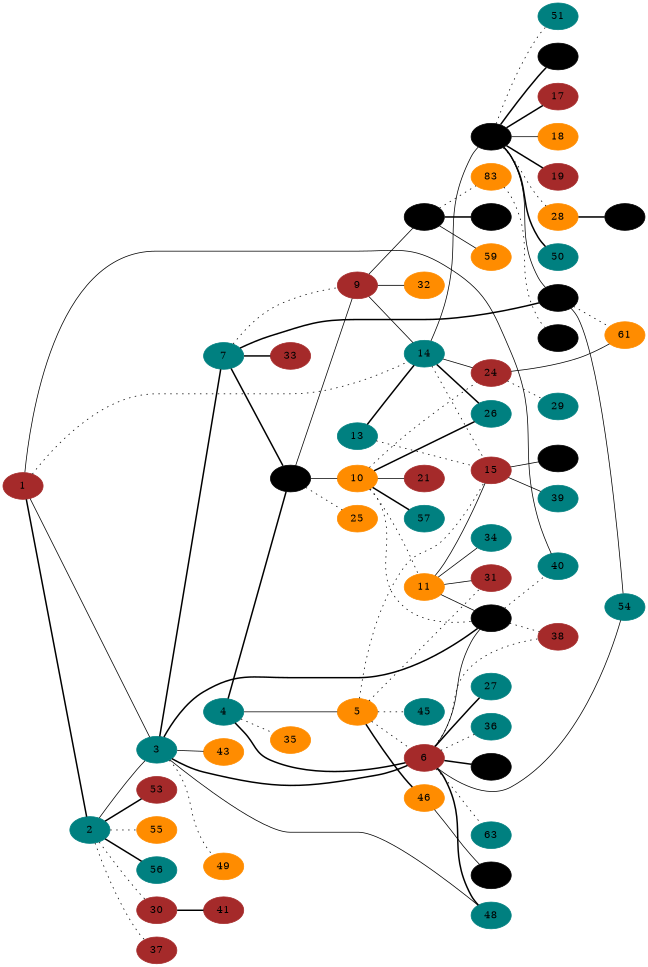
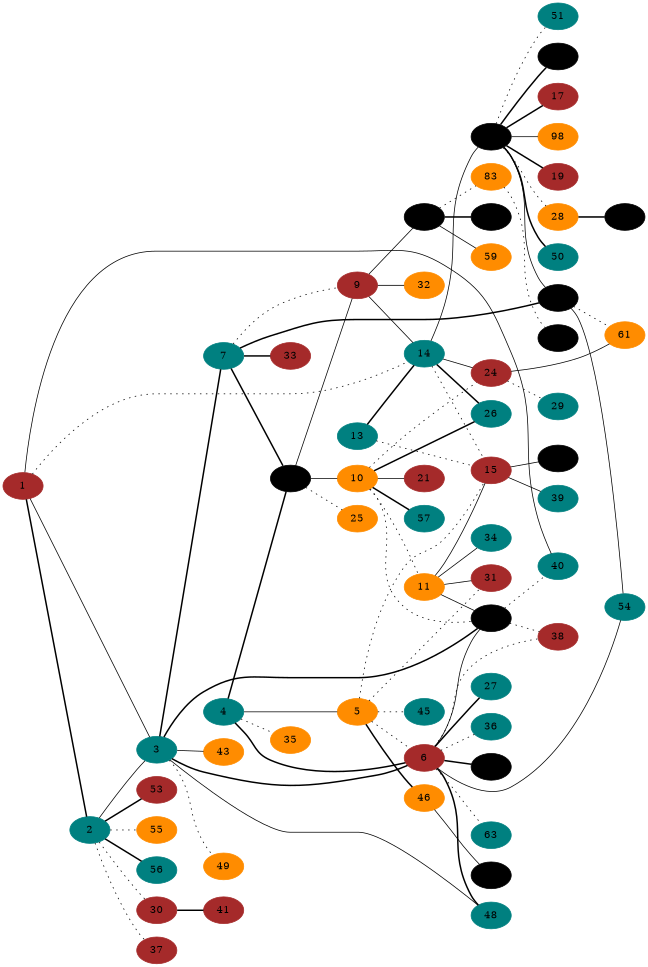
(558, 137) -> (558, 137)
